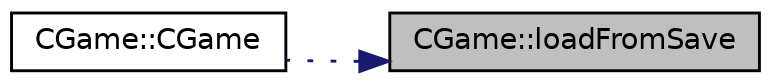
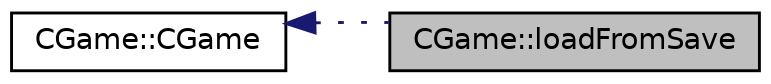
(323, 61) -> (352, 22)
